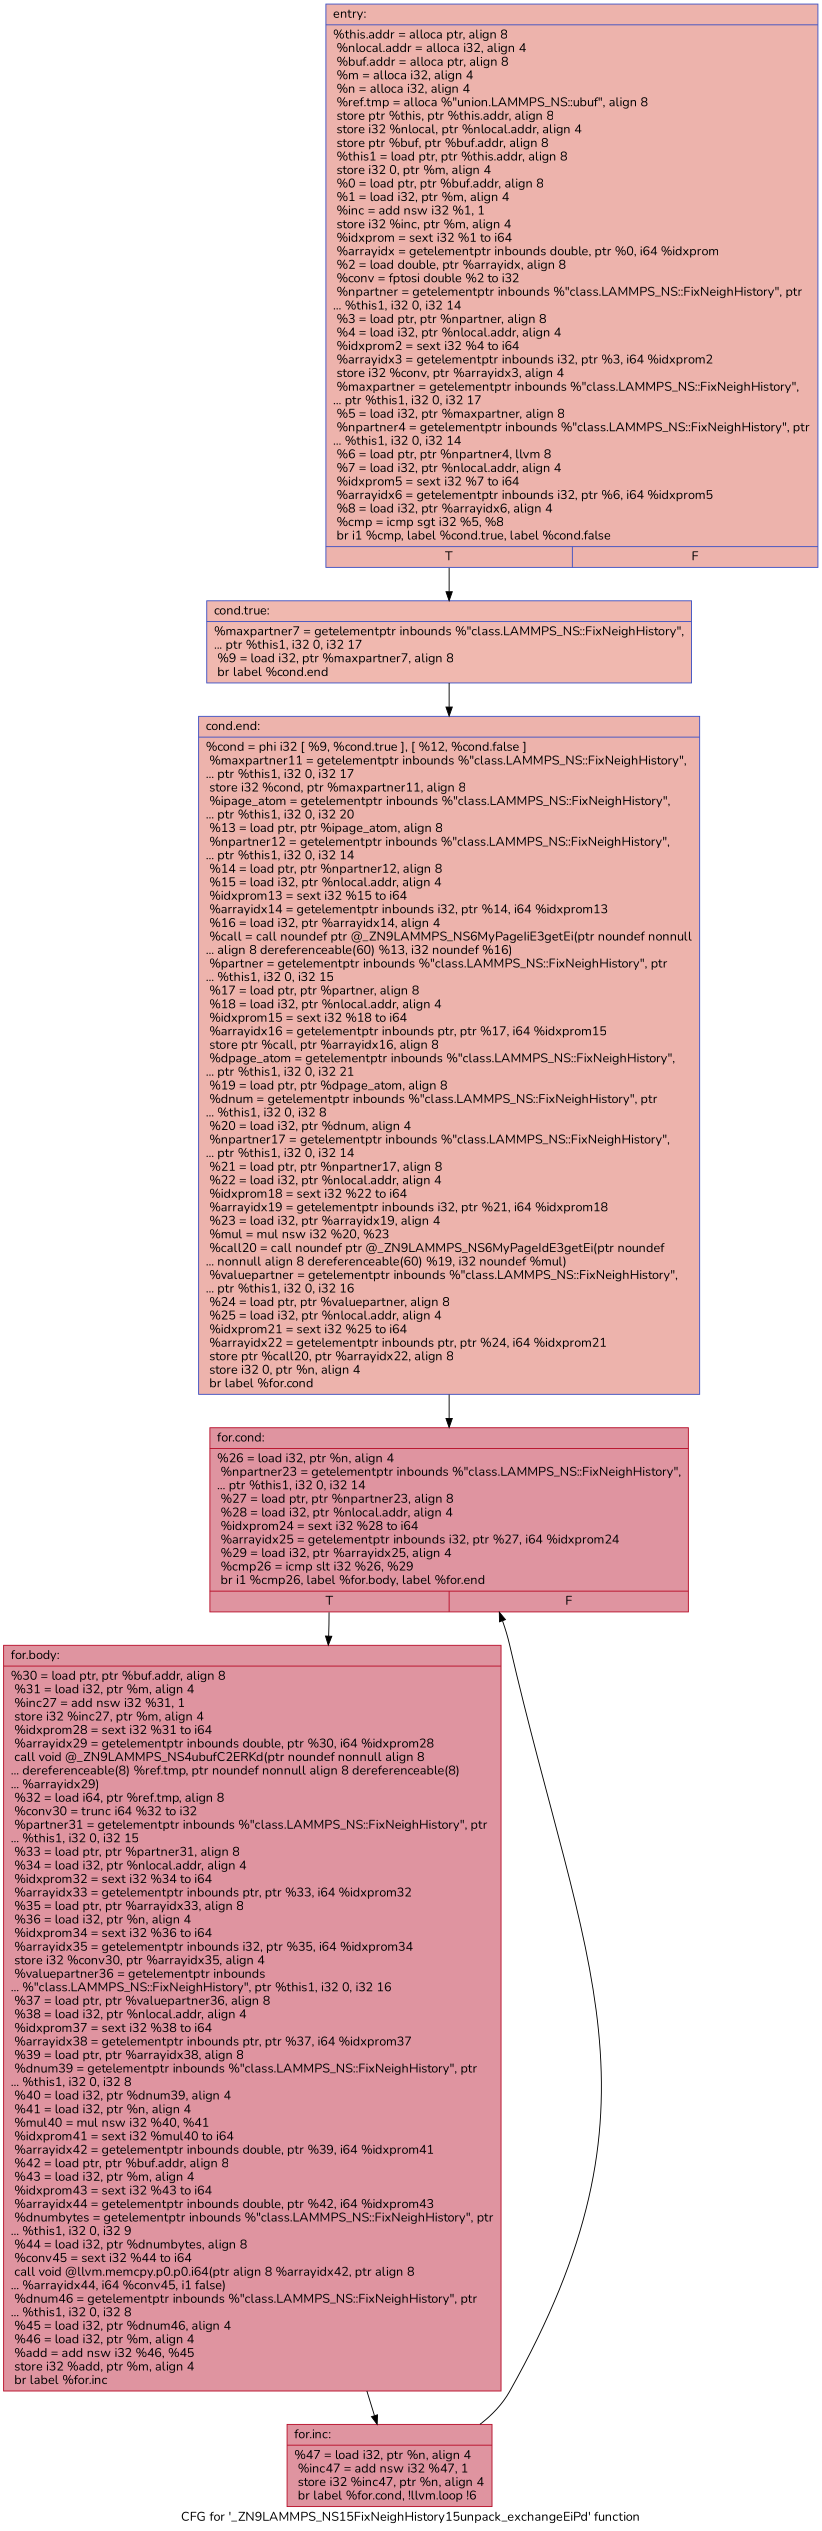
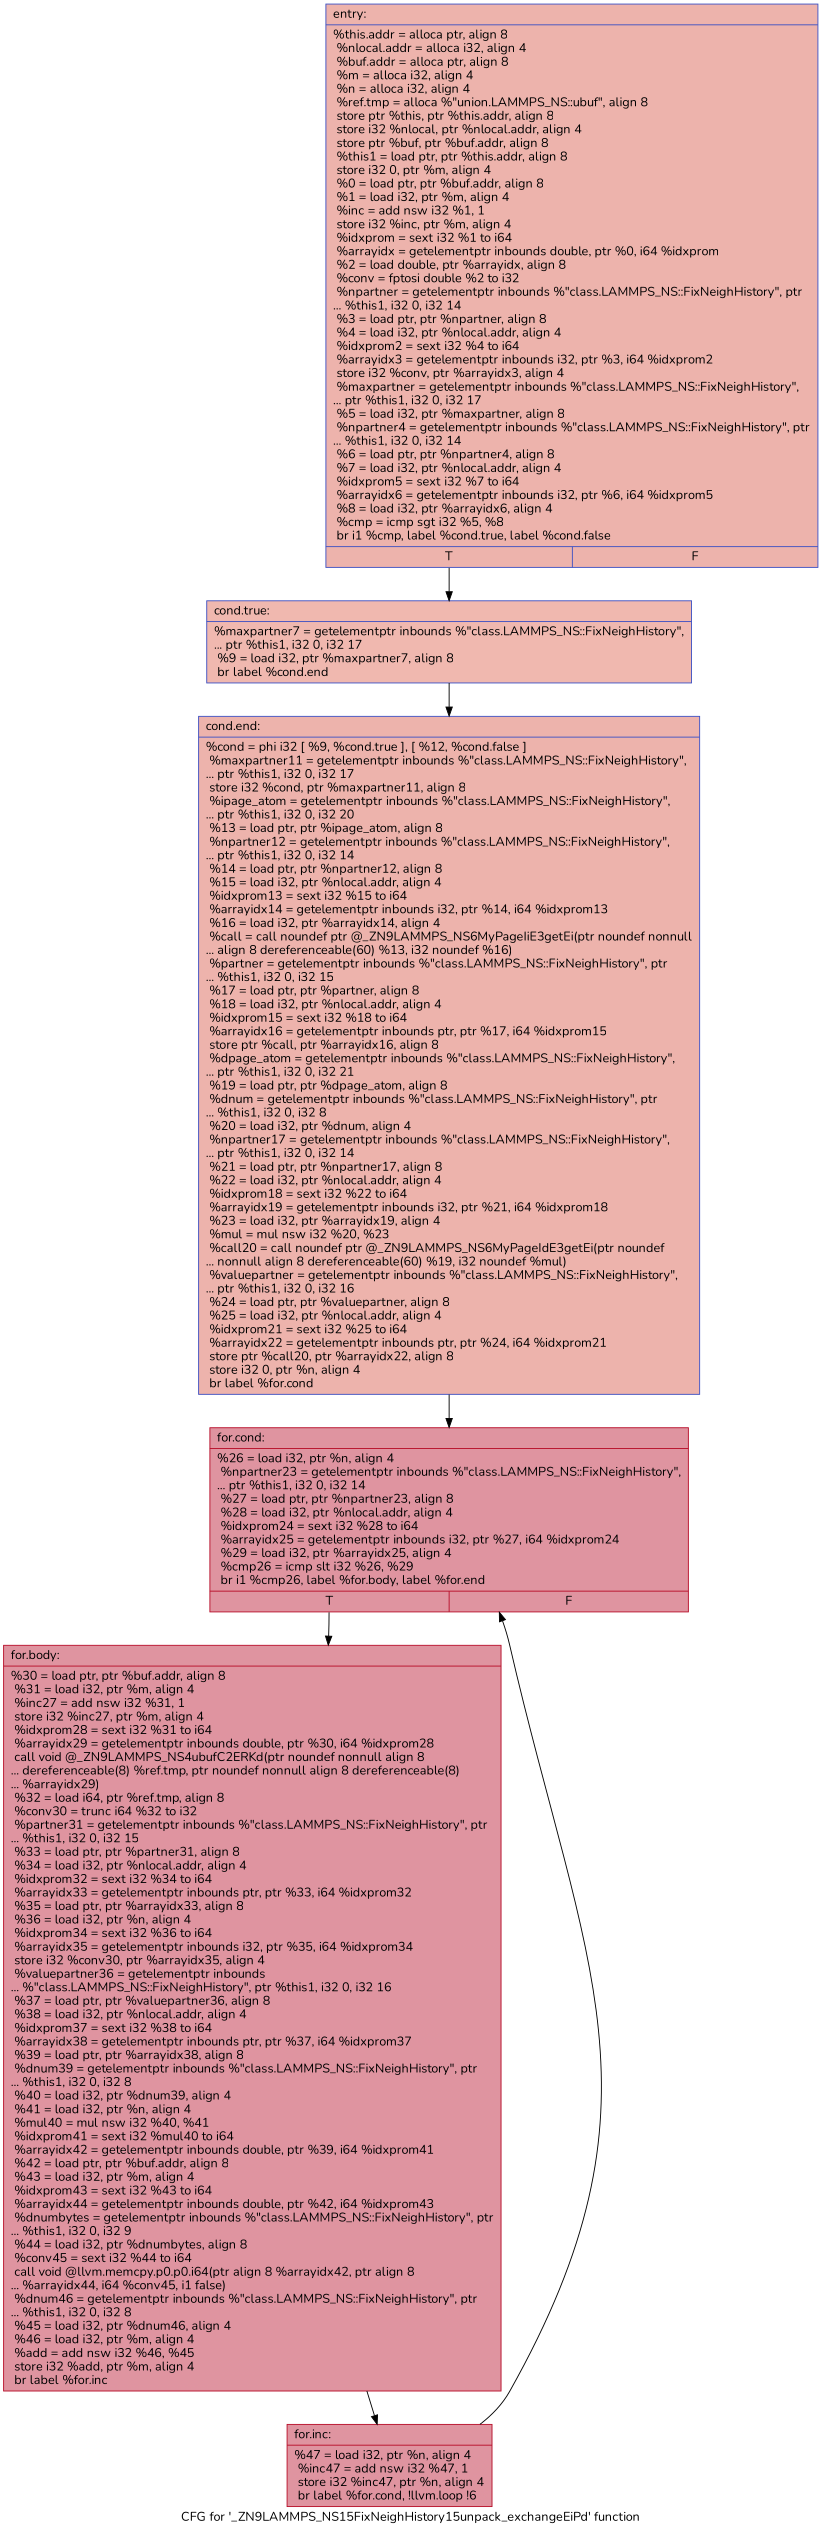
(442, 455) -> (444, 455)
